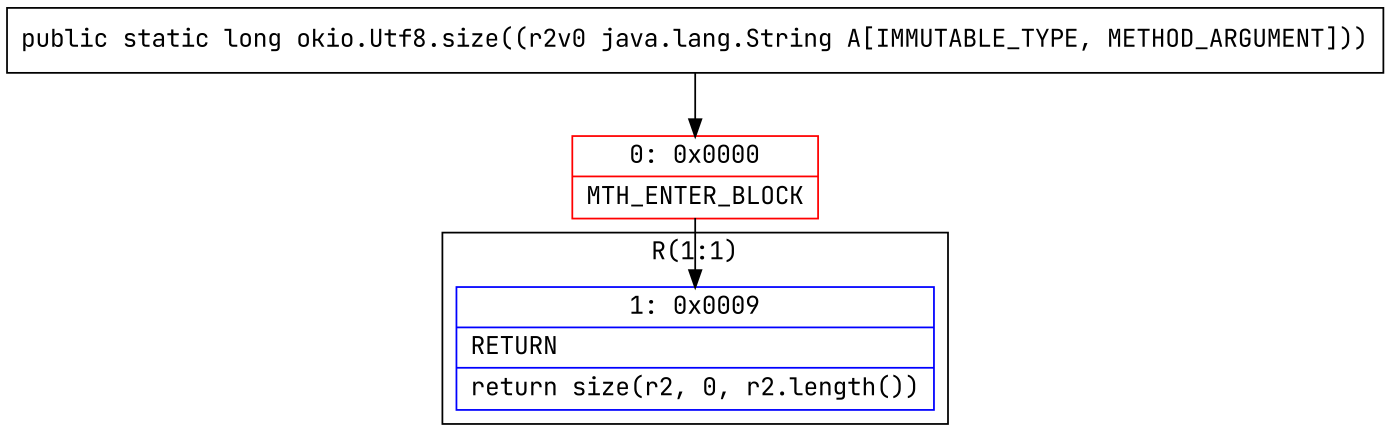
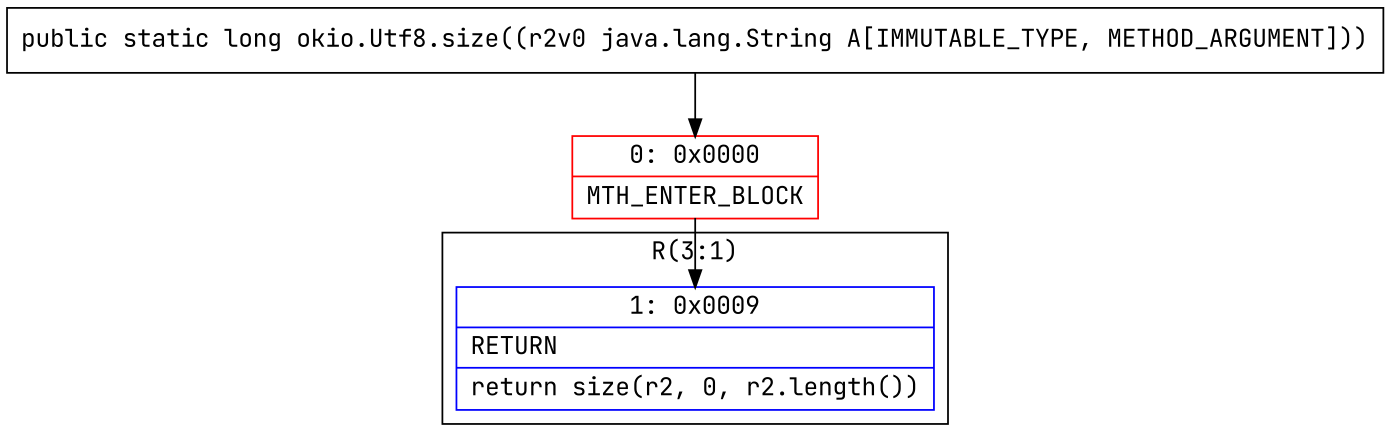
(695, 253) -> (695, 253)
